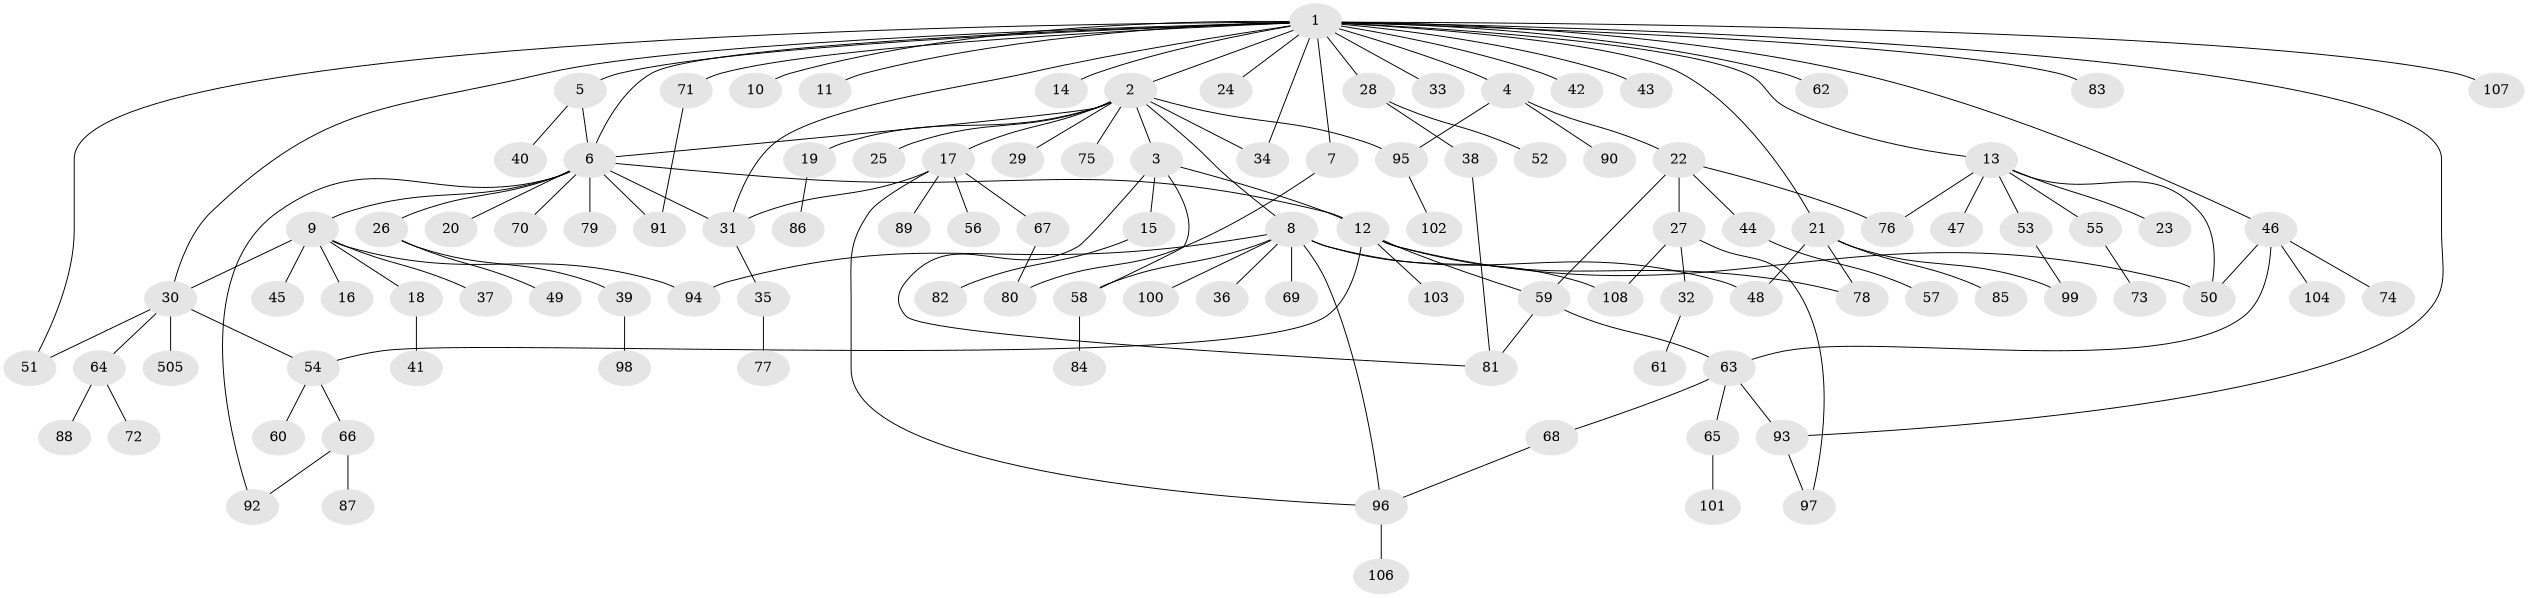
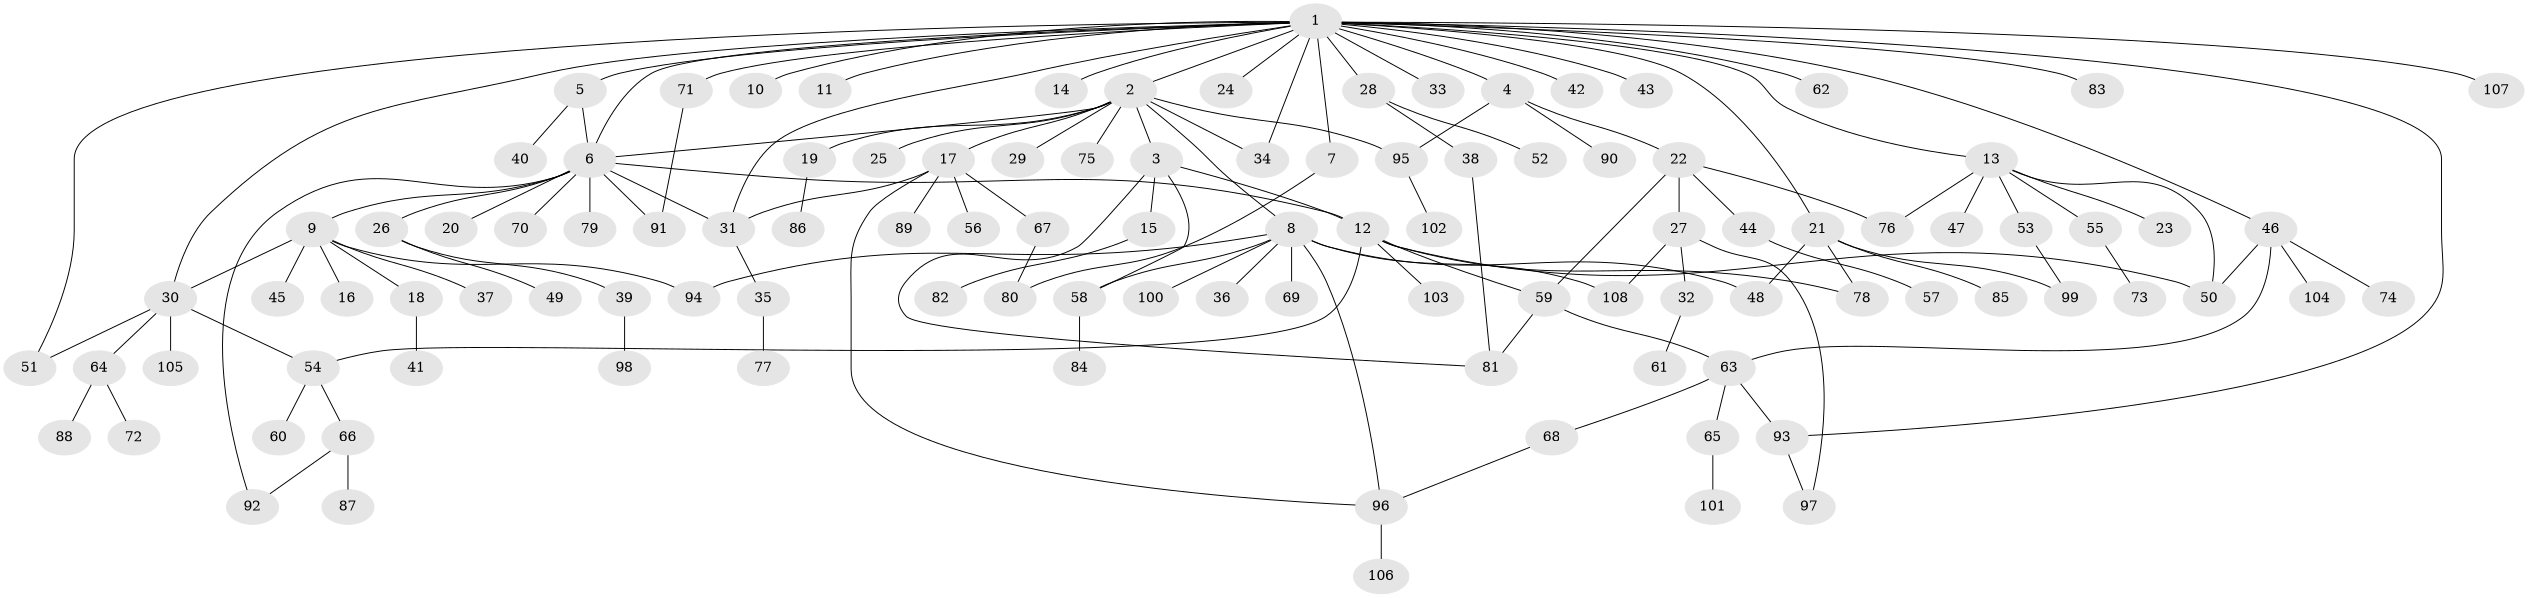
(171, 368) -> (171, 368)
